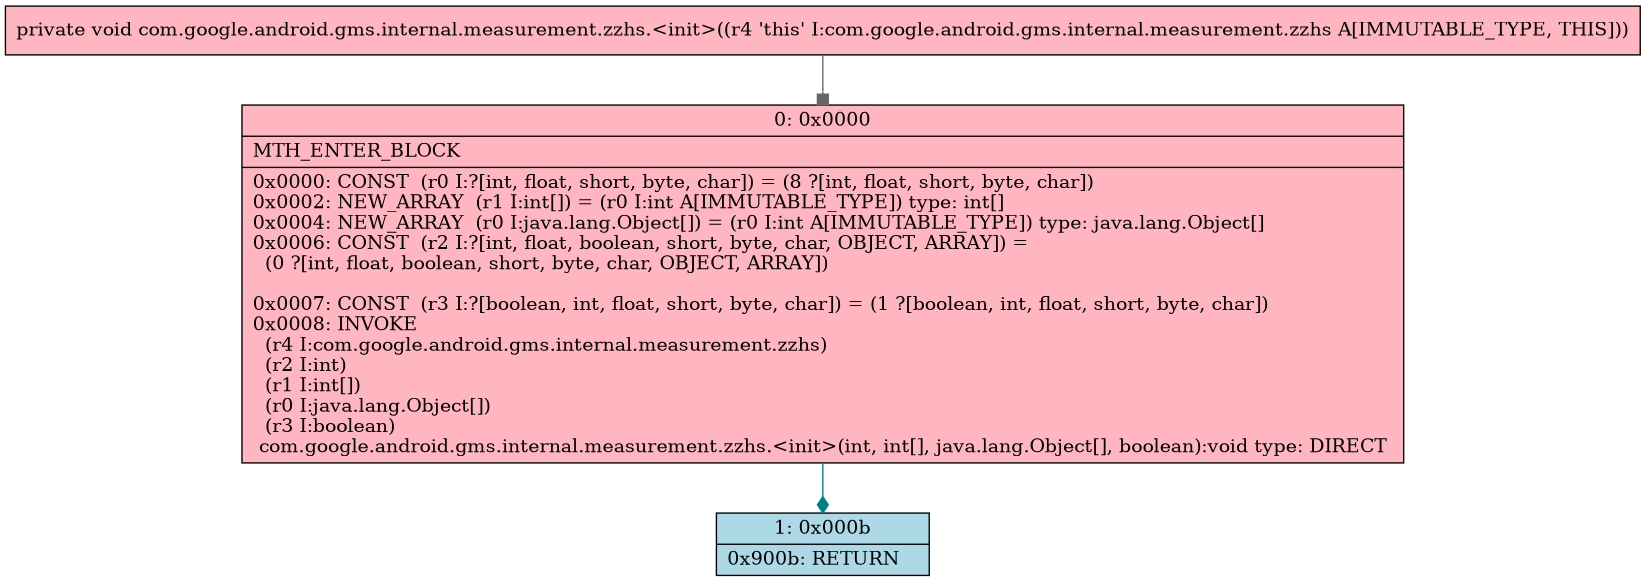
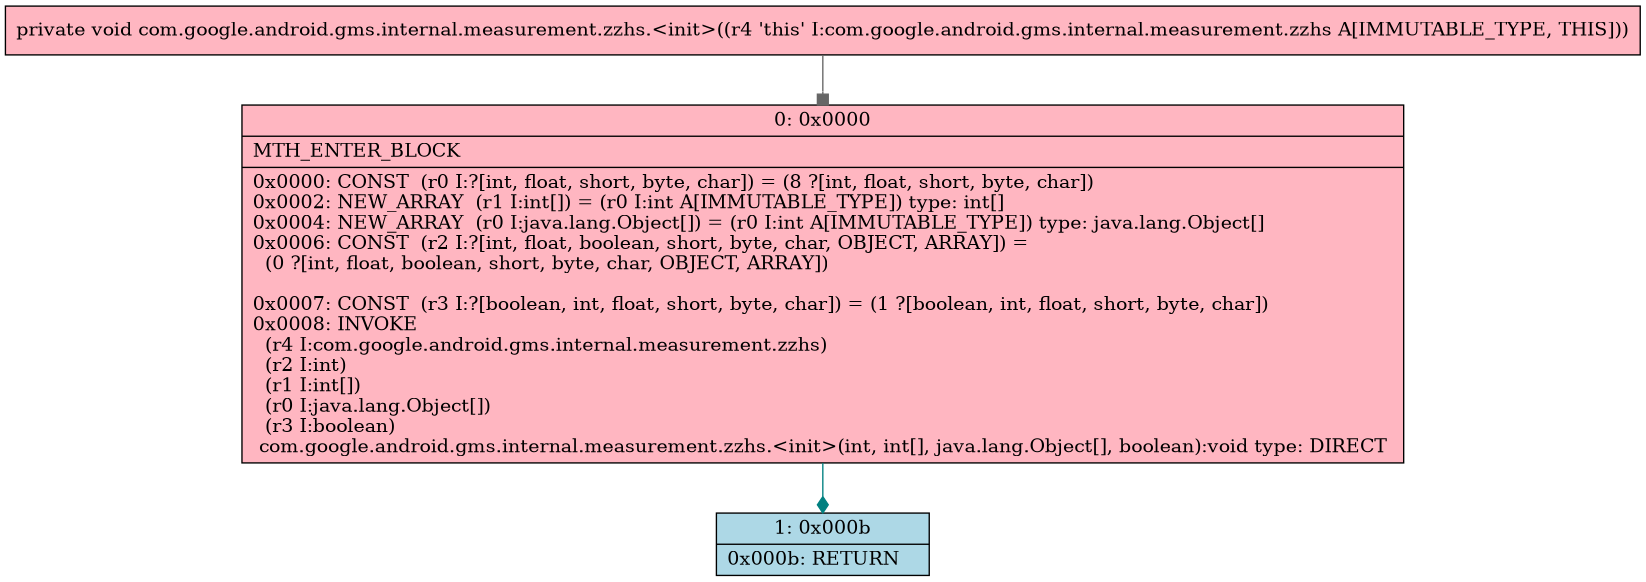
(823, 559) -> (823, 559)
